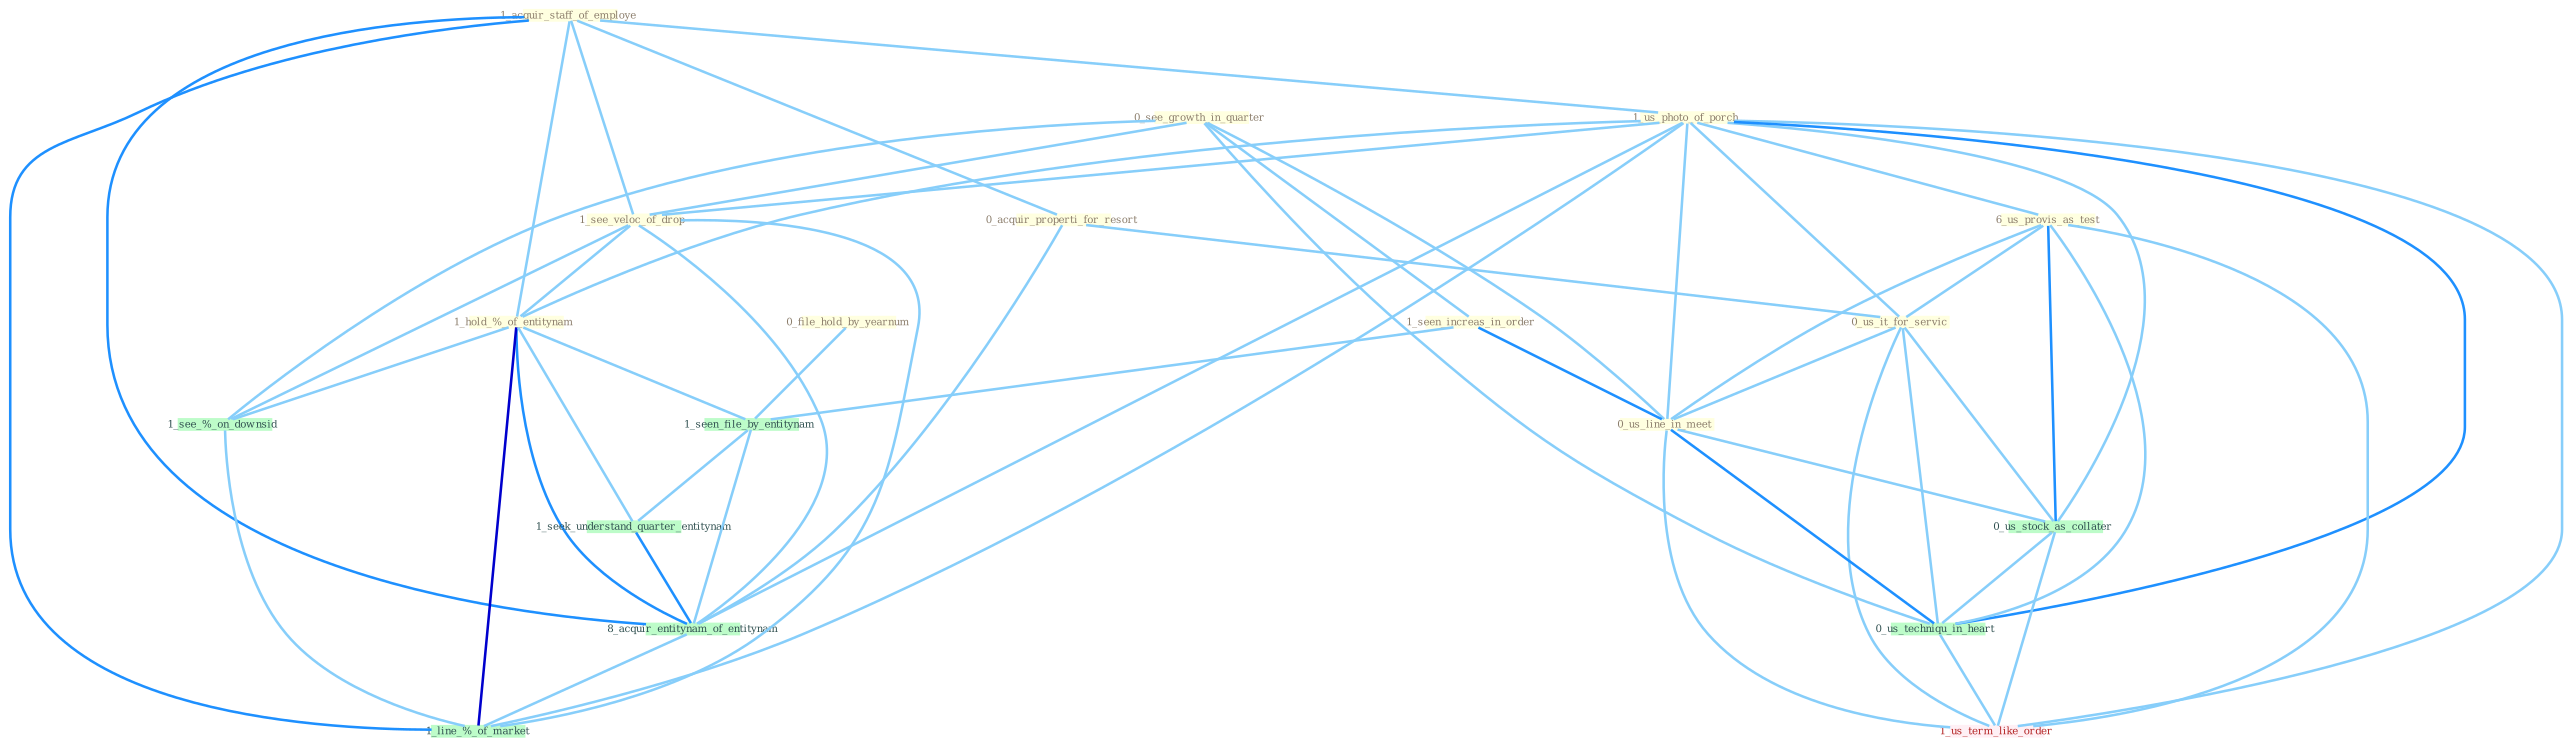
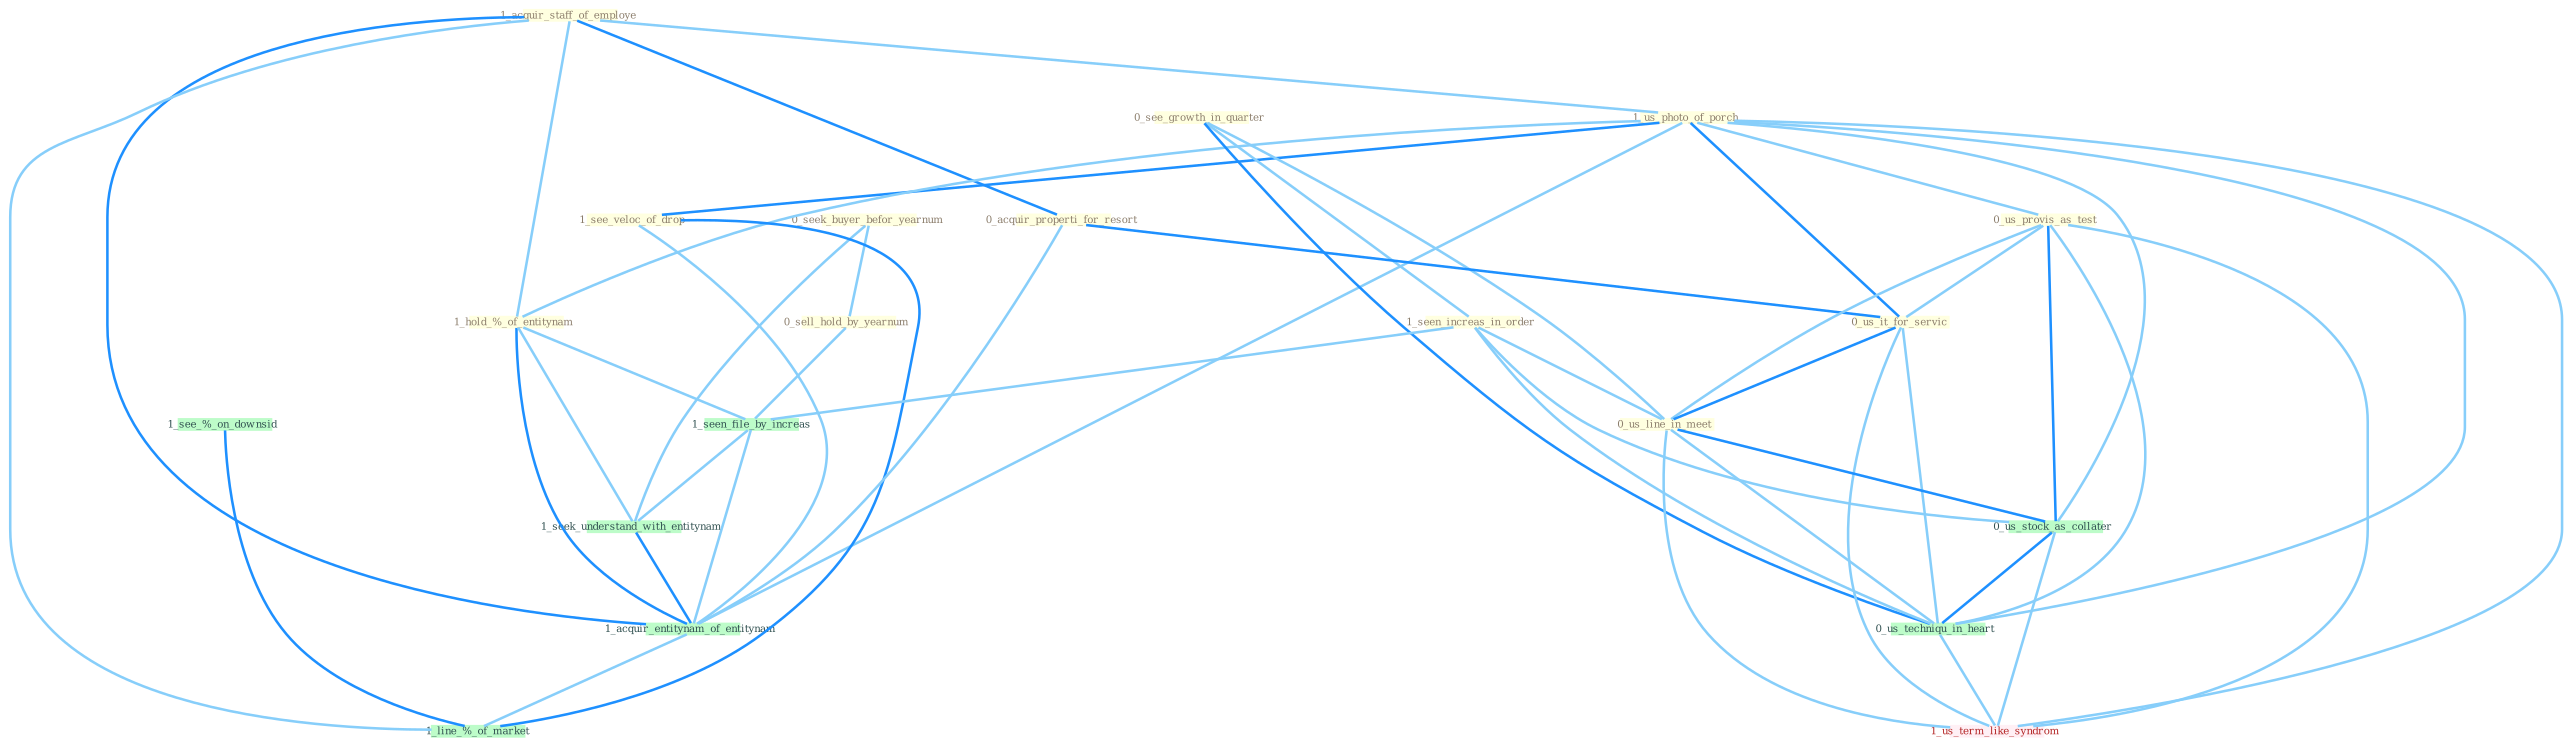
(602, 118) -> none
(817, 118) -> (817, 118)
(1161, 169) -> (1161, 169)
(905, 171) -> none
(663, 185) -> none
none -> (869, 220)
(1795, 220) -> (1795, 220)
(2048, 220) -> (2048, 220)
(2440, 268) -> (2440, 268)
(575, 271) -> none
(1677, 271) -> none
(1523, 276) -> (1523, 276)
(430, 322) -> none
(849, 322) -> (849, 322)
(10, 338) -> (10, 338)
(371, 373) -> none
(1570, 373) -> (1570, 373)
(1785, 373) -> (1785, 373)
(752, 424) -> (752, 424)
(1979, 424) -> (1694, 467)
(898, 427) -> (898, 427)
(1529, 429) -> (1529, 429)
(1871, 478) -> (1871, 478)
(1114, 481) -> none
none -> (1648, 483)
(497, 526) -> none
(634, 527) -> (634, 527)
(1803, 527) -> (1803, 527)
(1997, 578) -> (1997, 578)
(283, 629) -> (283, 629)
(693, 629) -> (693, 629)
(1997, 731) -> (1997, 731)
